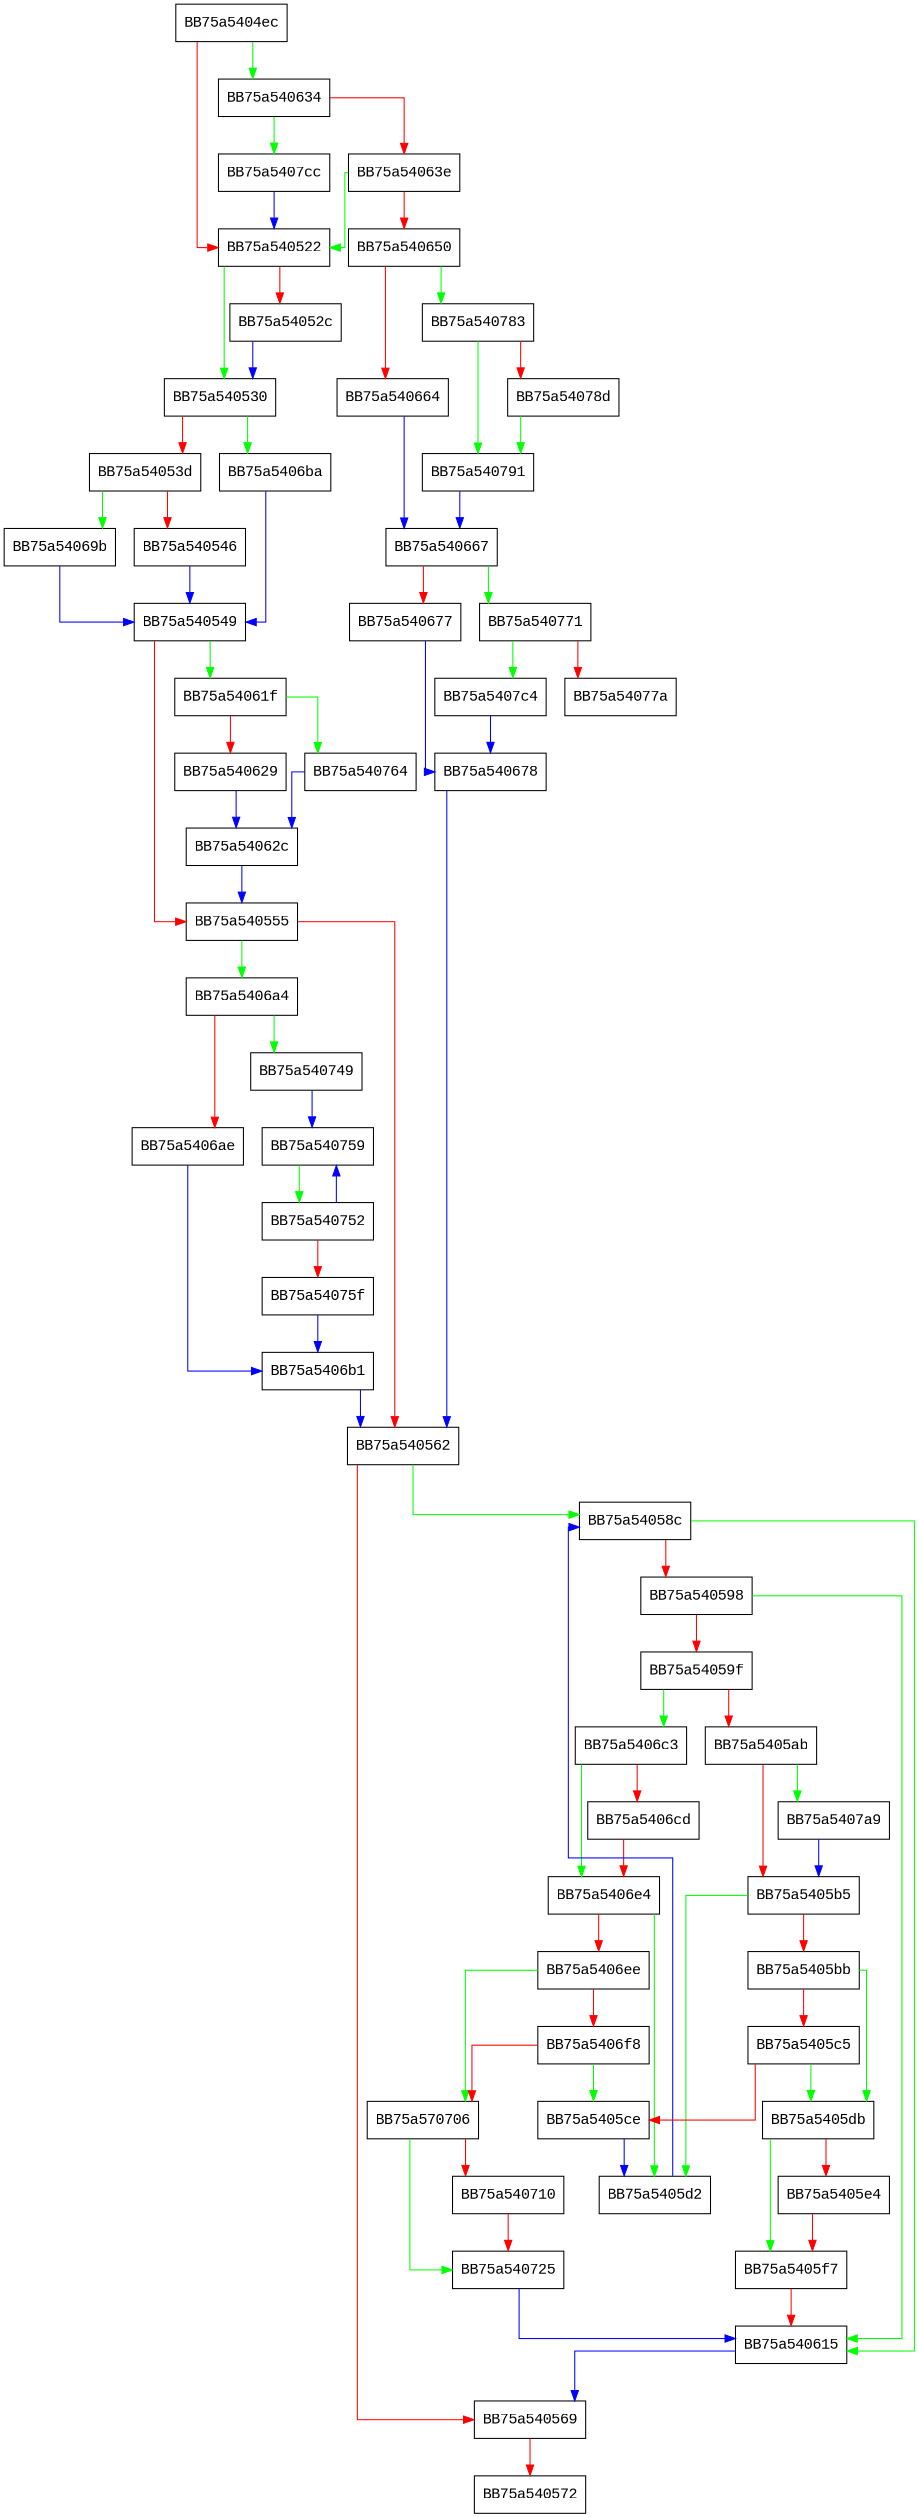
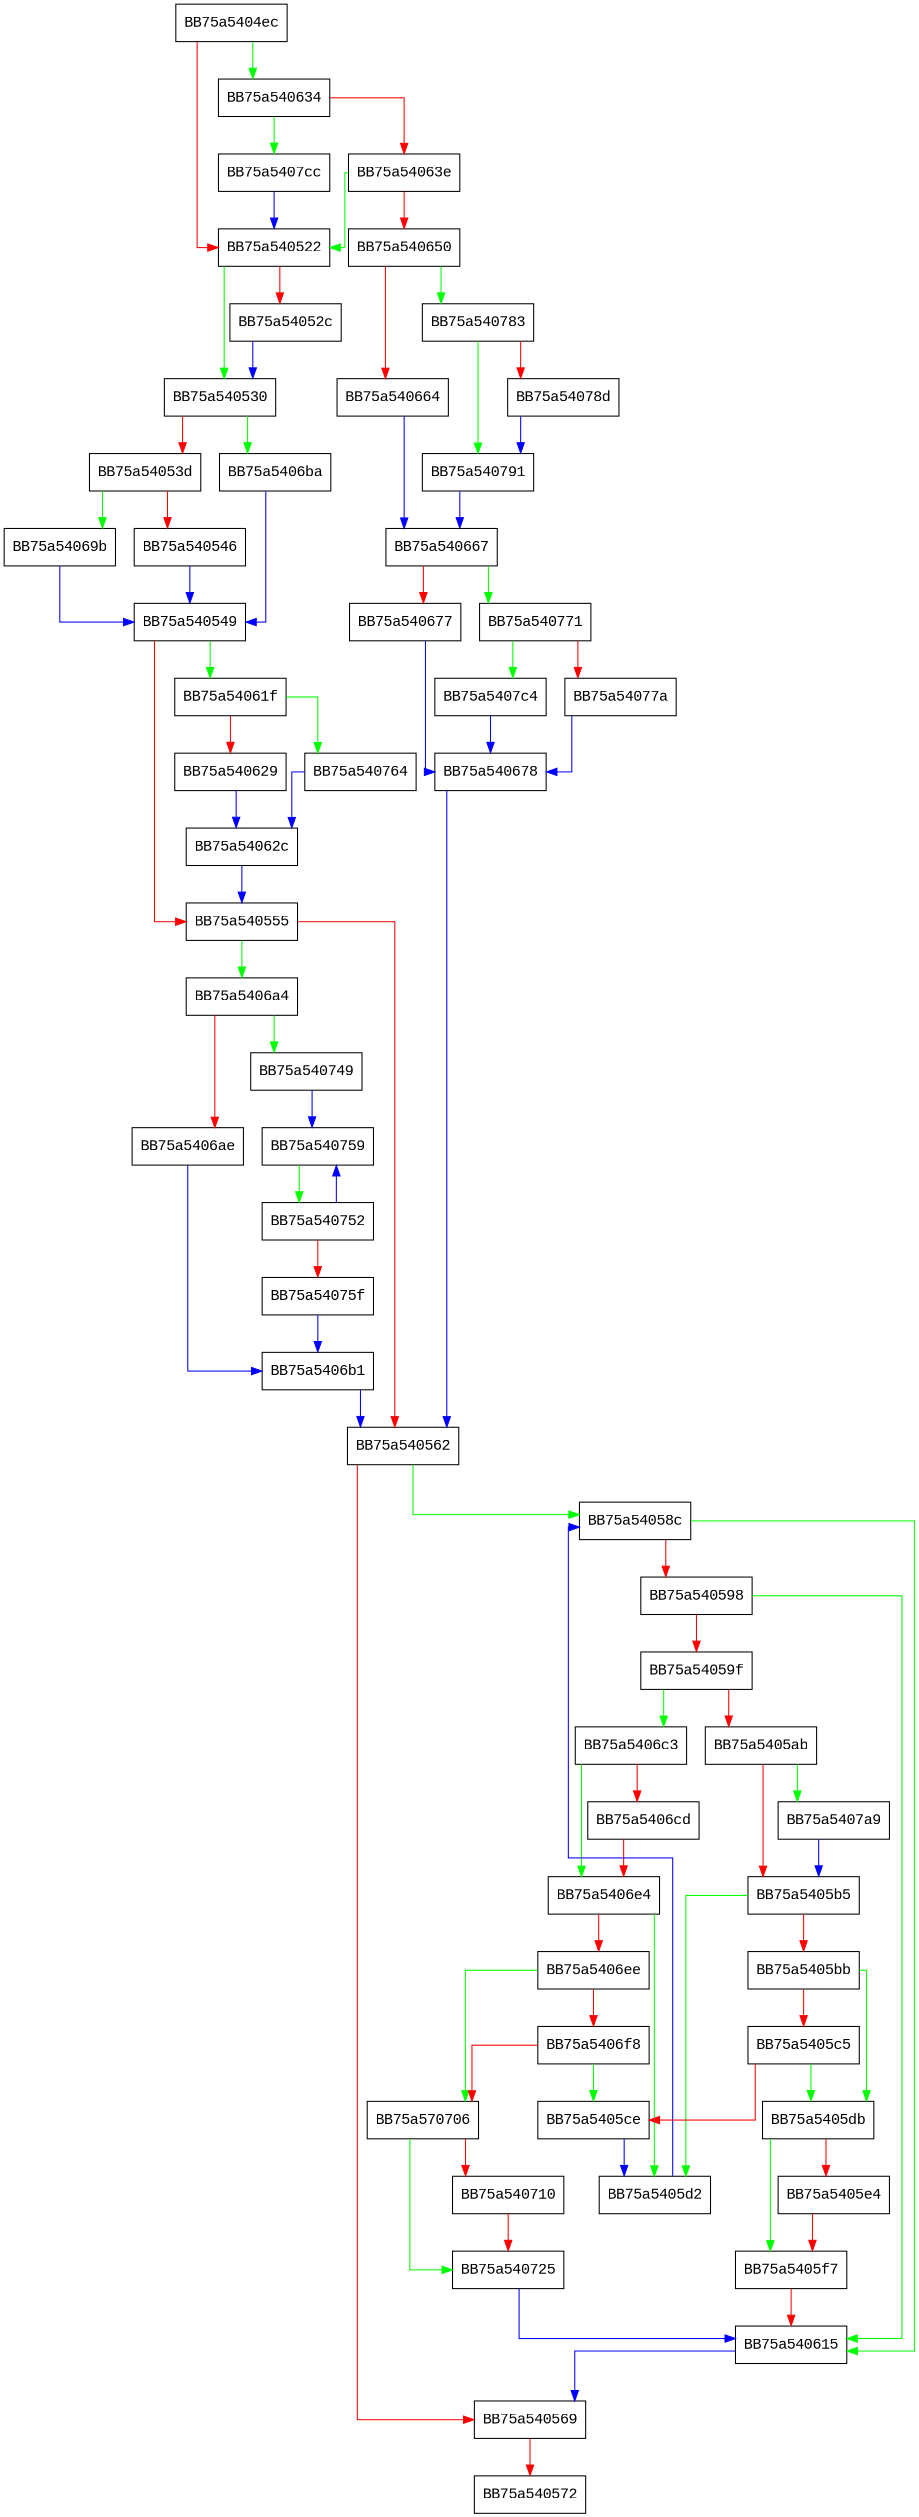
(521, 430) -> (521, 430)
none -> (572, 751)
